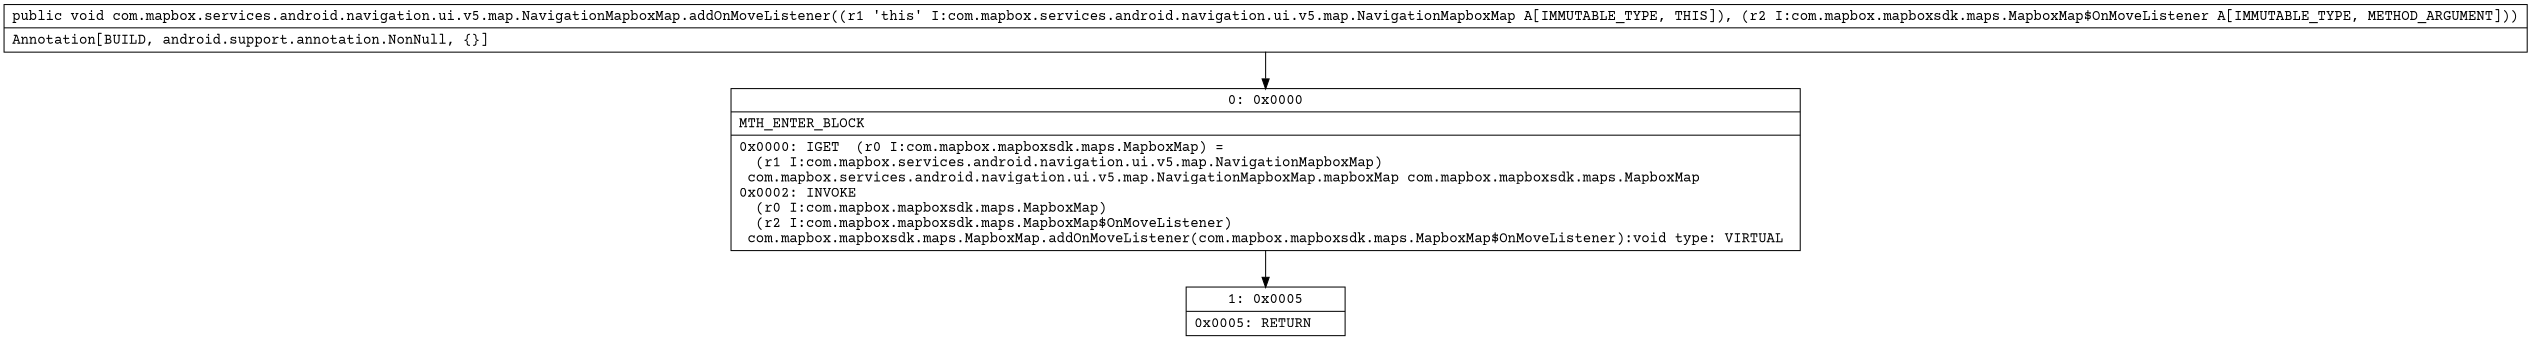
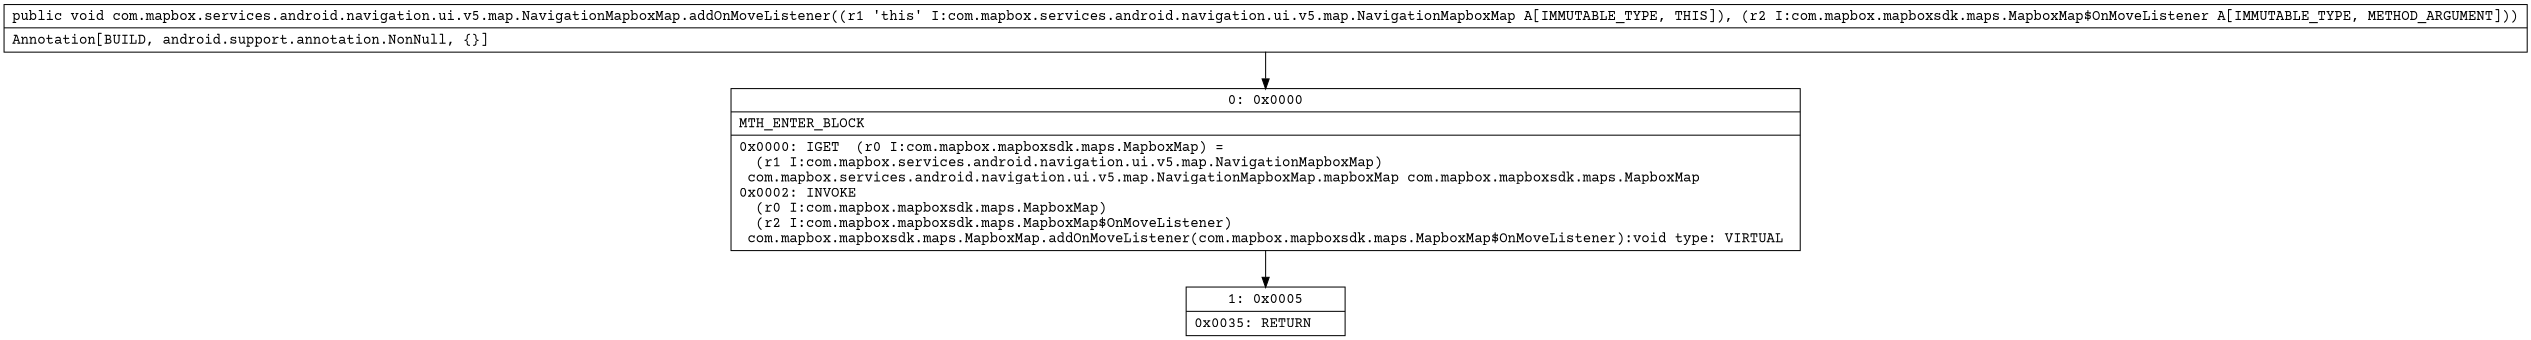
(1266, 323) -> (1266, 323)
